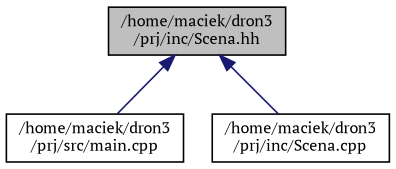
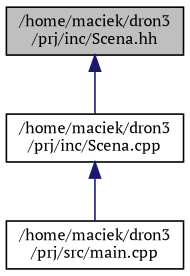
(140, 90) -> (95, 200)
